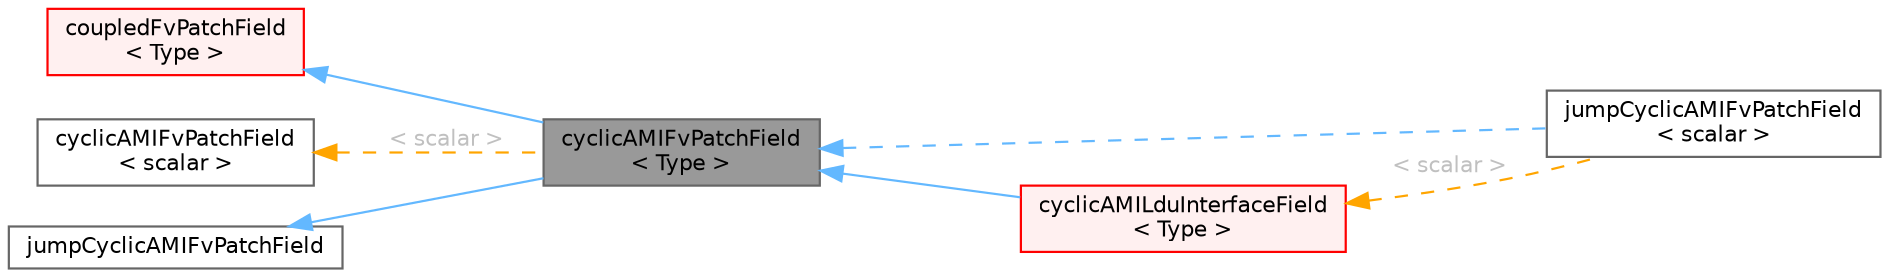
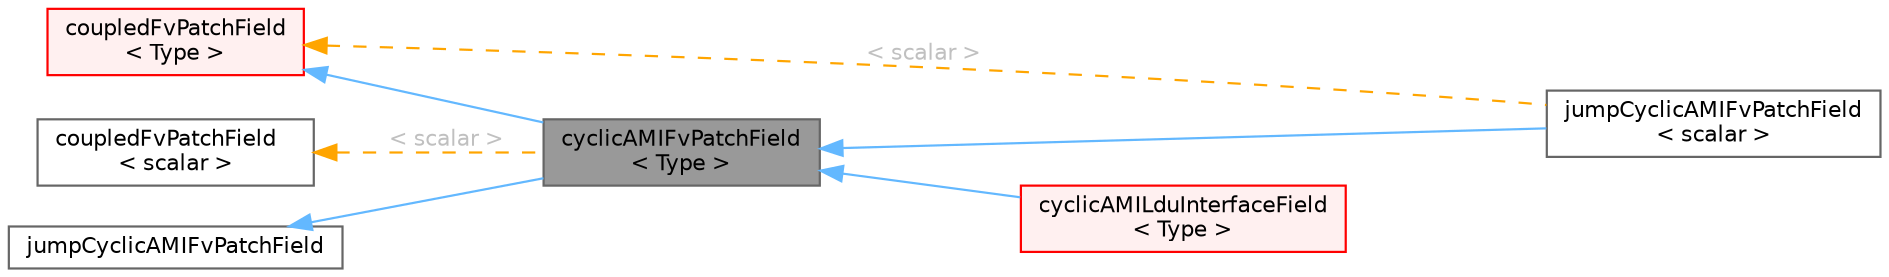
(1195, 138) -> (1195, 138)
(176, 152) -> (176, 152)
(1485, 183) -> (937, 68)
